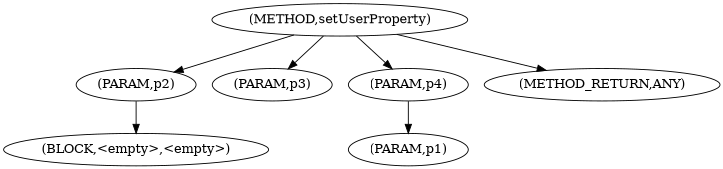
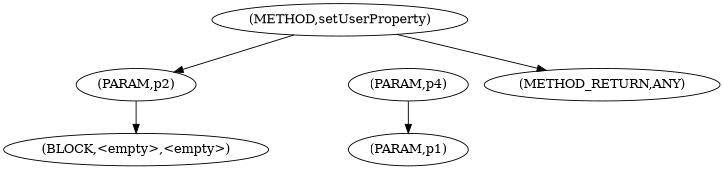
(371, 49) -> none
(272, 85) -> none
